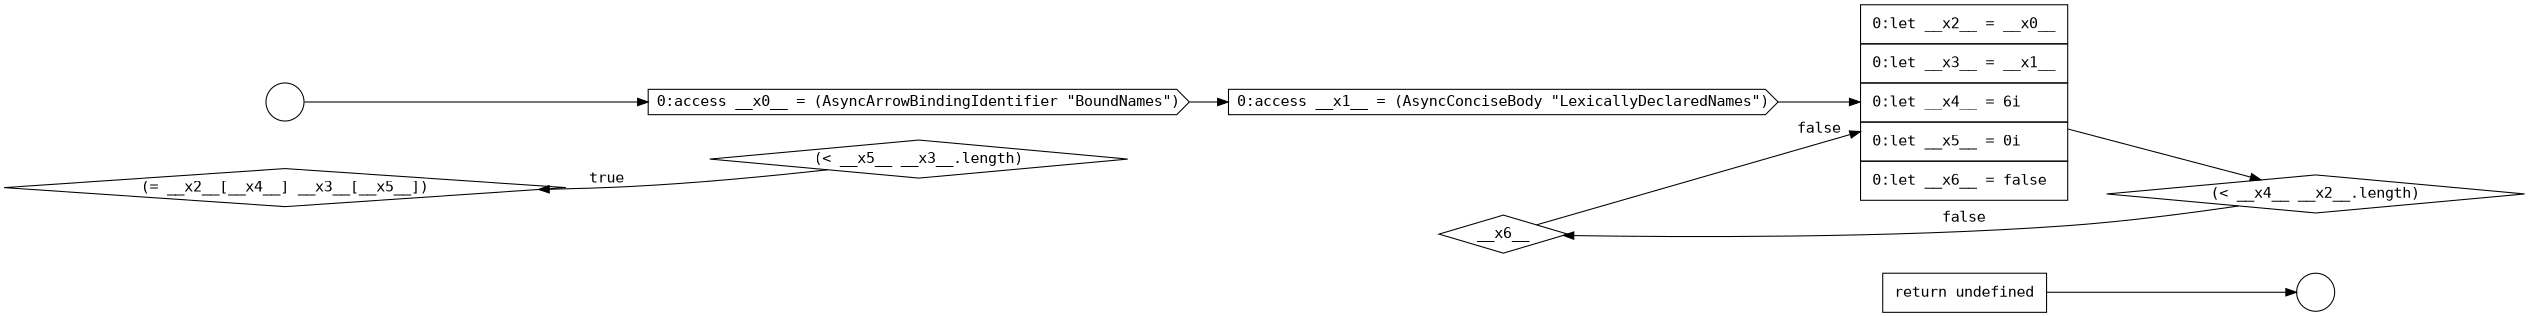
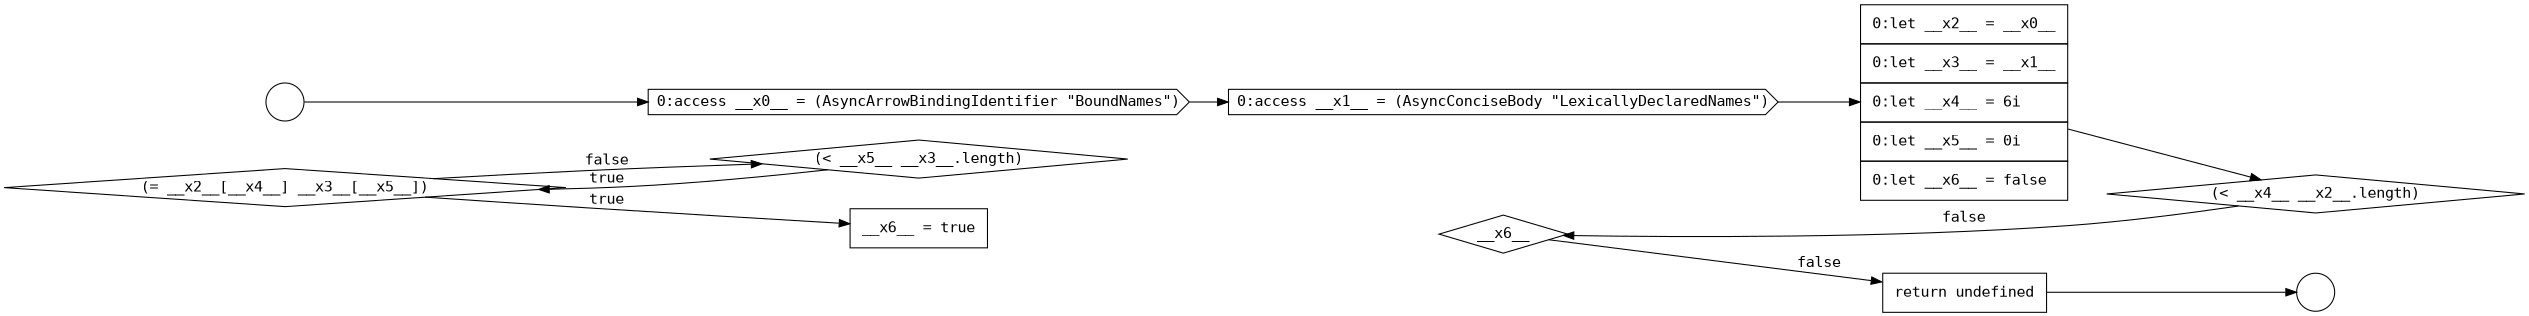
none -> (592, 170)
(1693, 180) -> (1710, 260)
none -> (919, 228)
